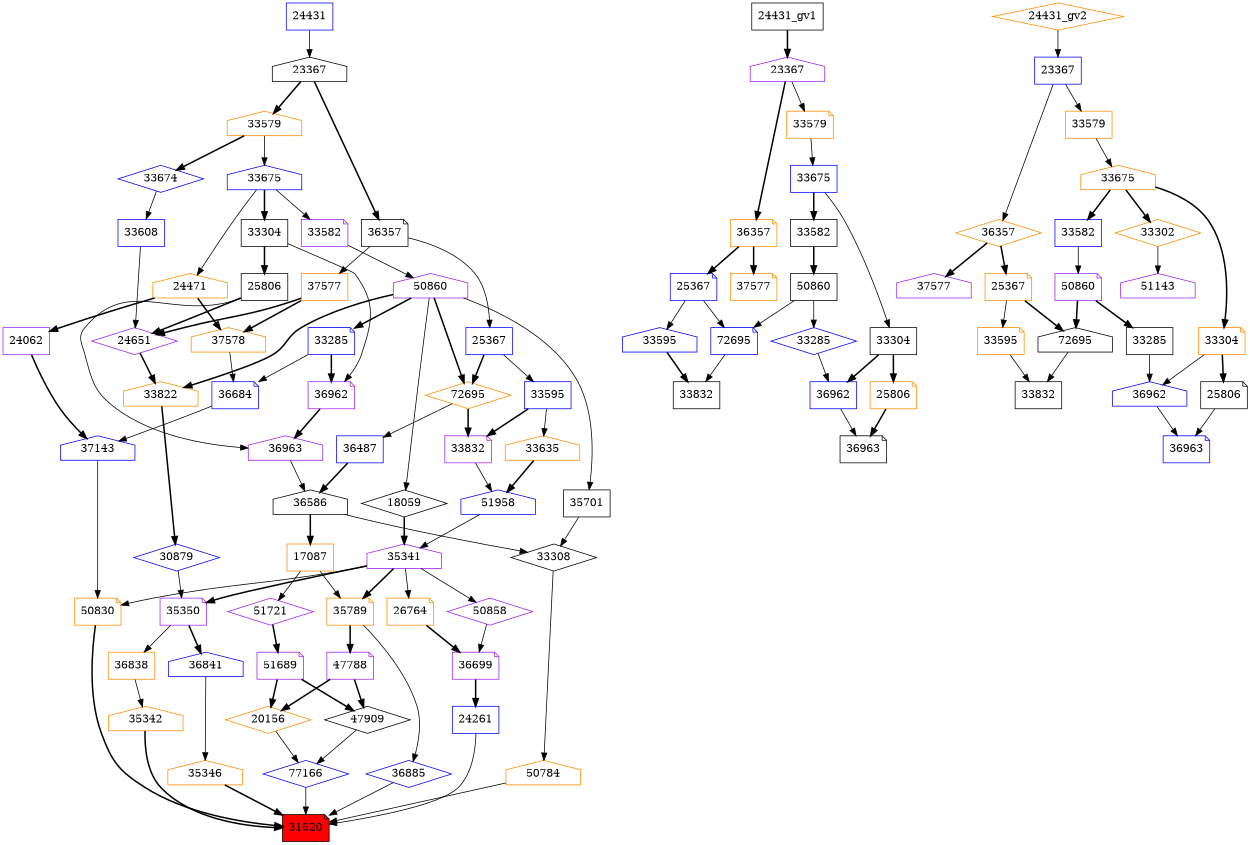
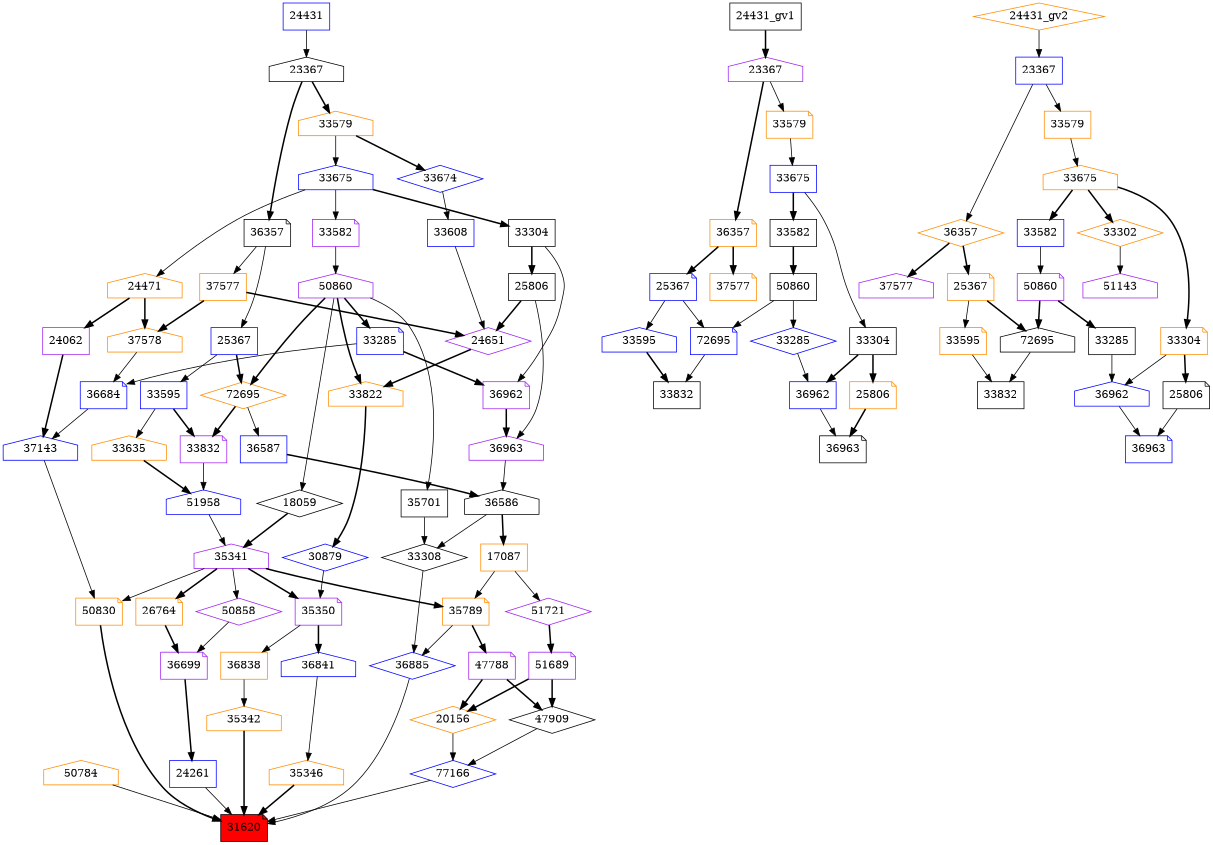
(360, 449) -> (264, 449)
(407, 580) -> (200, 581)
(549, 662) -> (419, 608)
